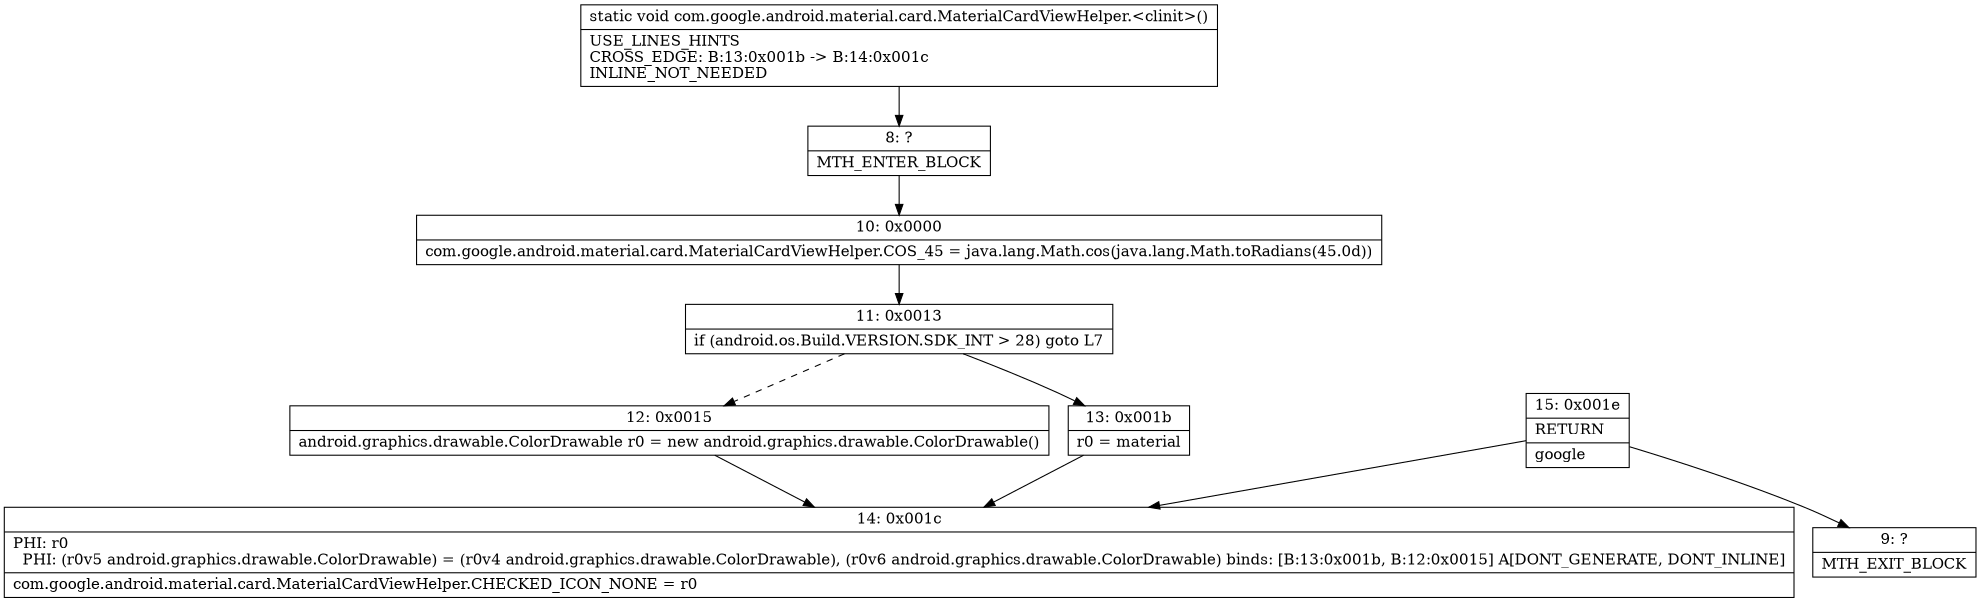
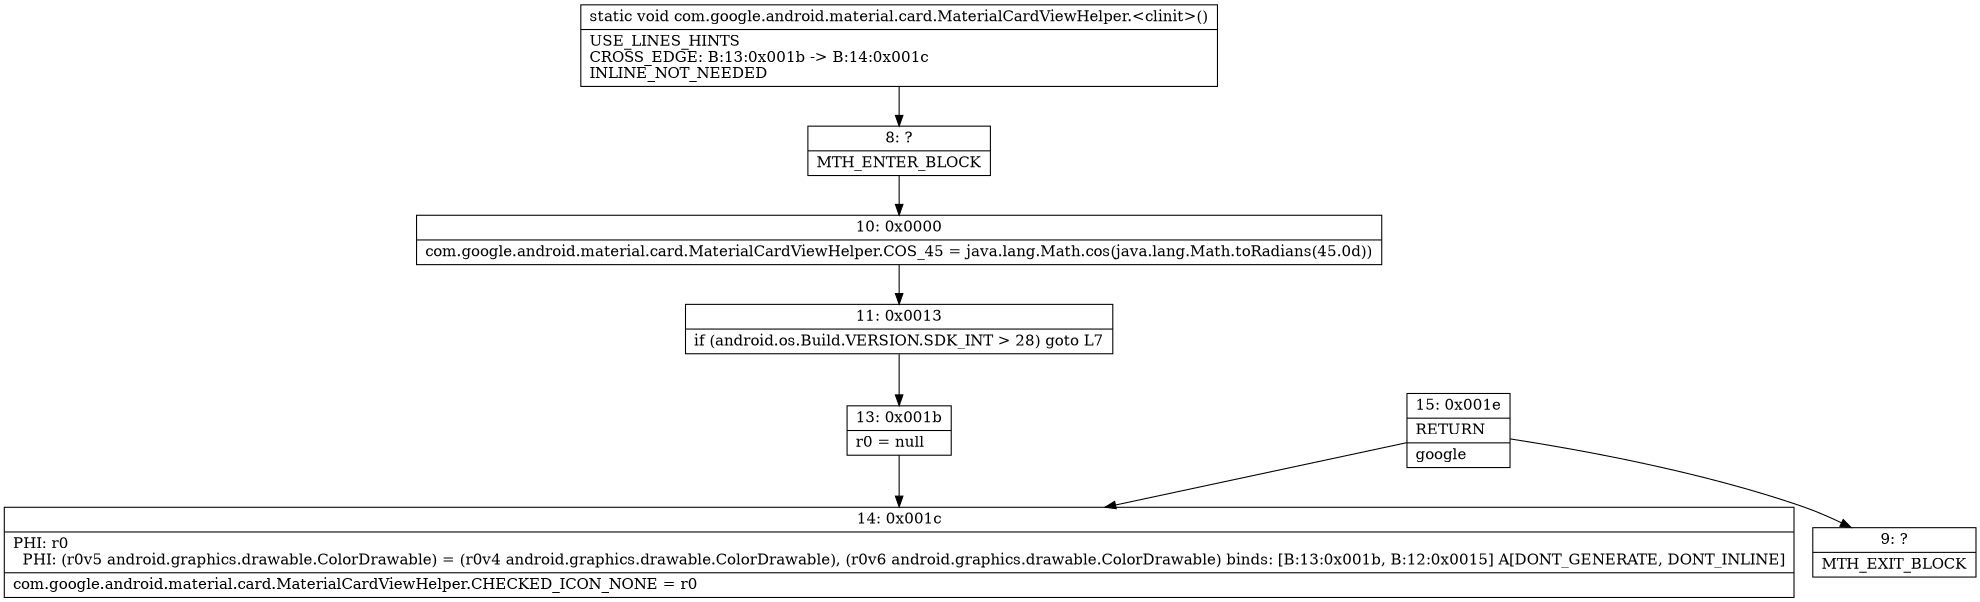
(669, 431) -> none
(1129, 442) -> (890, 442)
